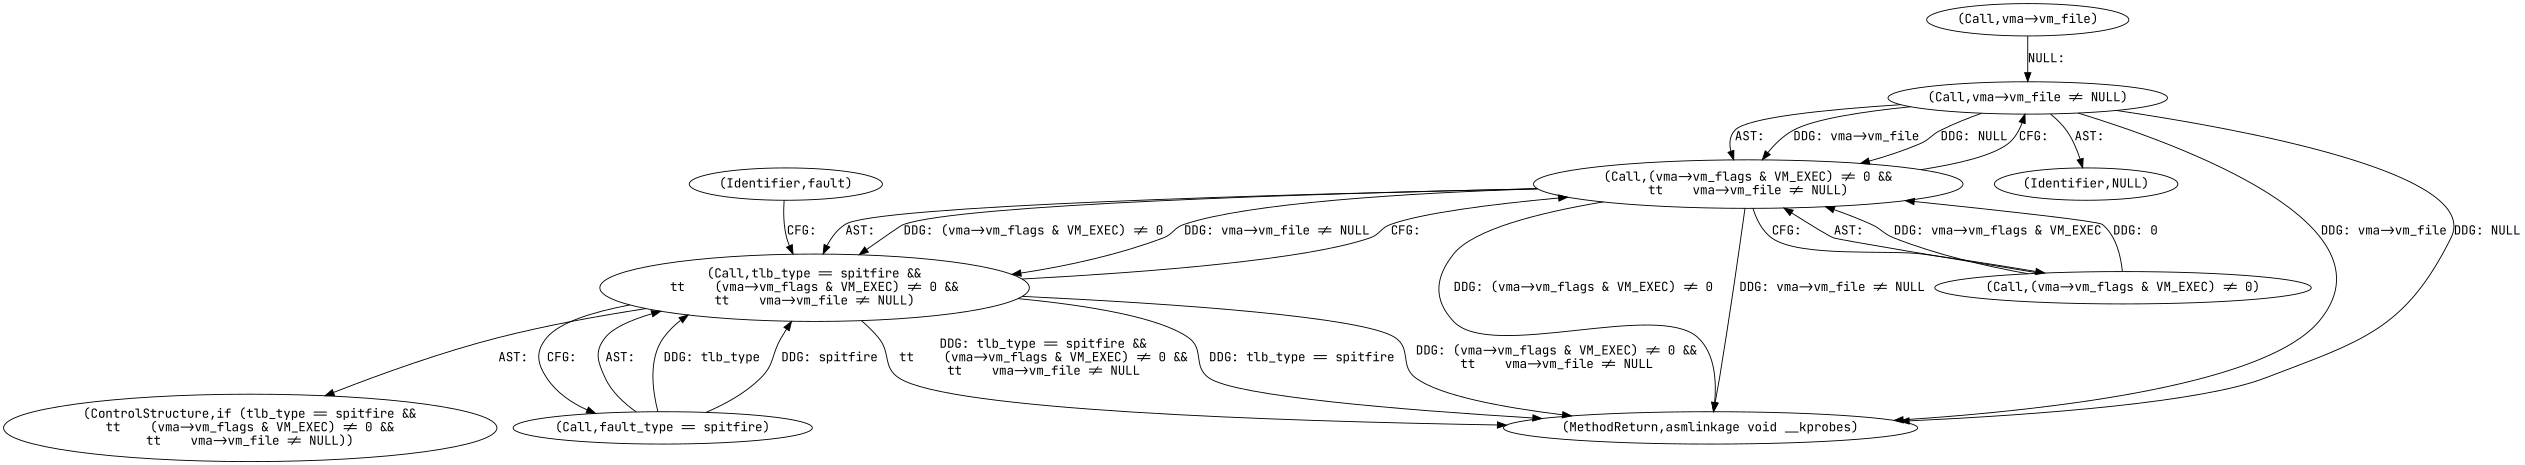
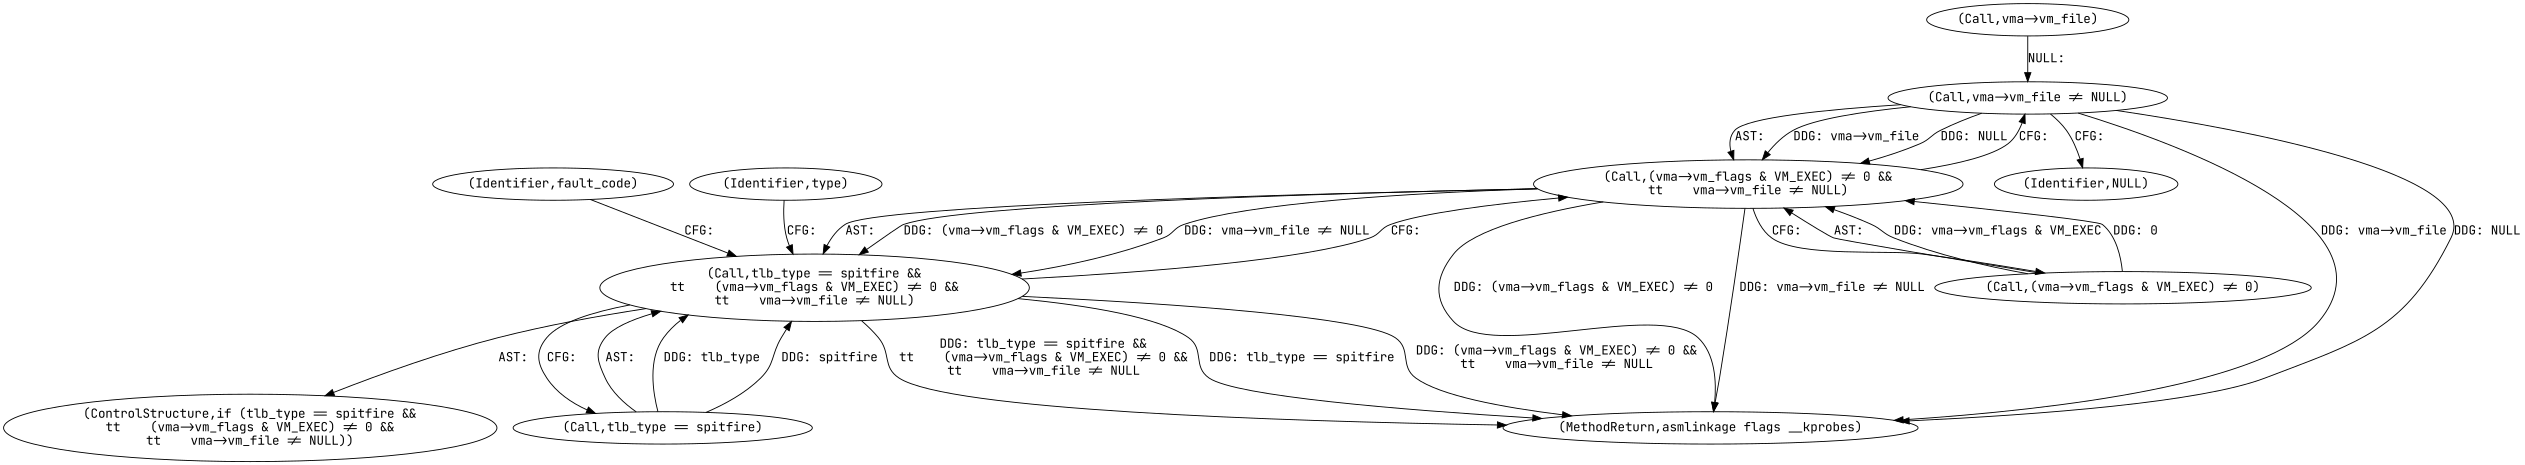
(2093, 137) -> (2093, 137)
none -> (553, 184)
(786, 184) -> (786, 184)
(663, 428) -> (663, 428)
(1711, 428) -> (1711, 428)
